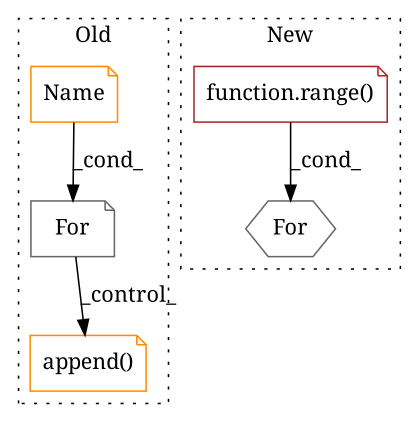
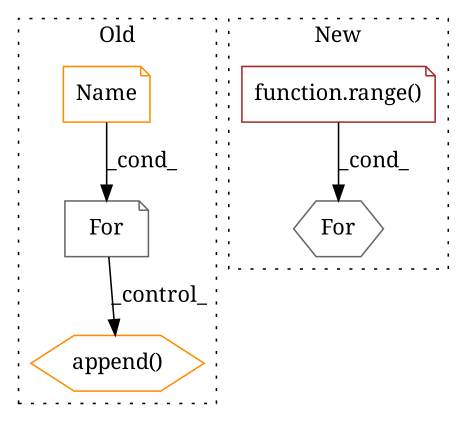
(88, 363) -> (117, 363)
